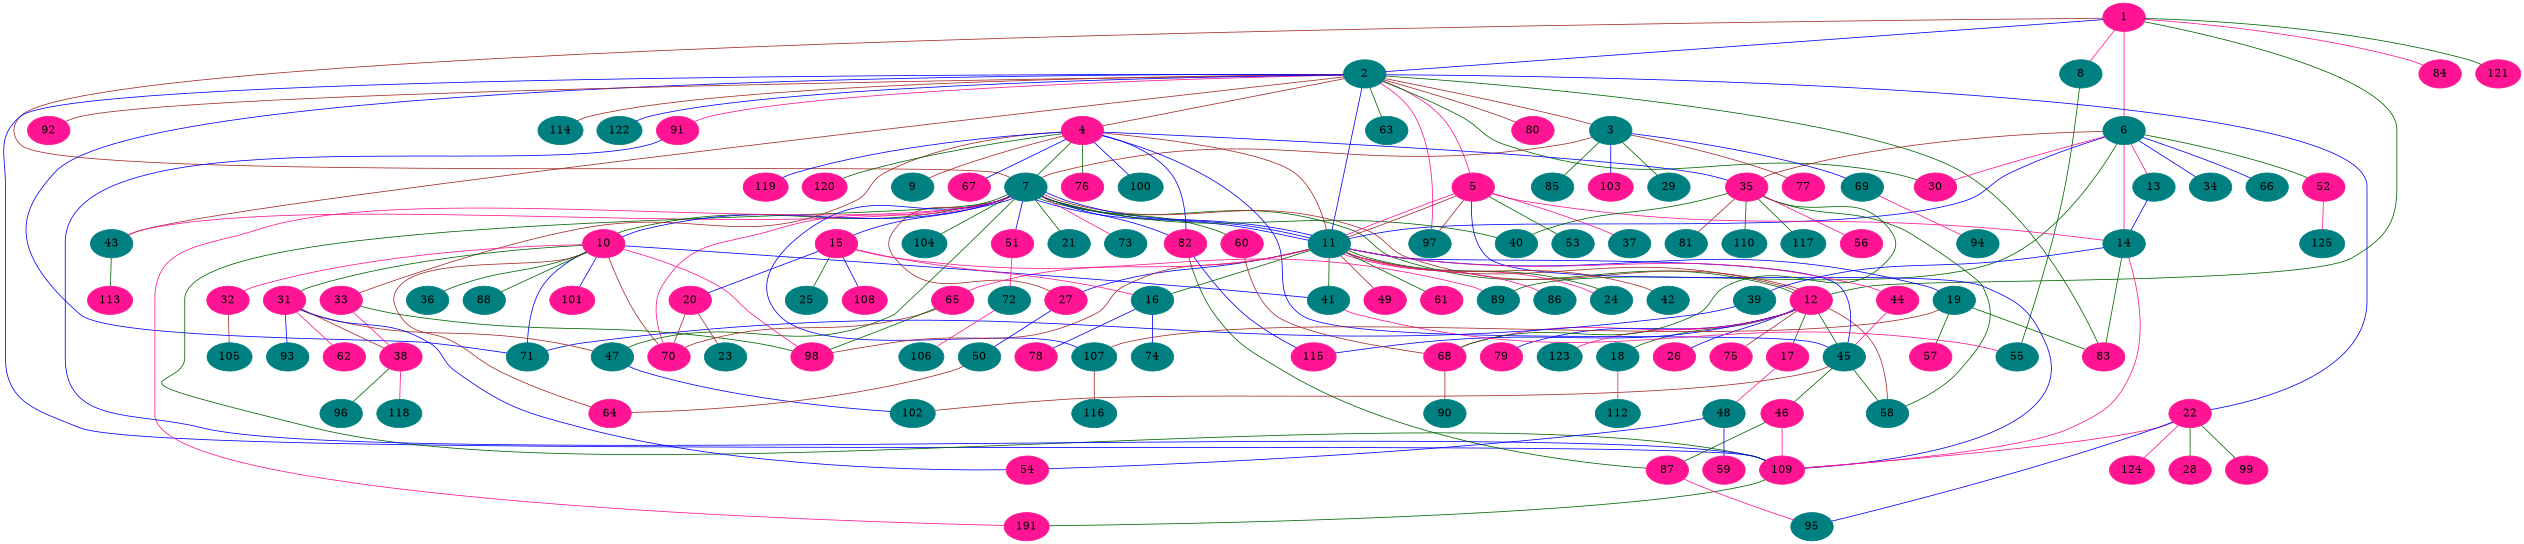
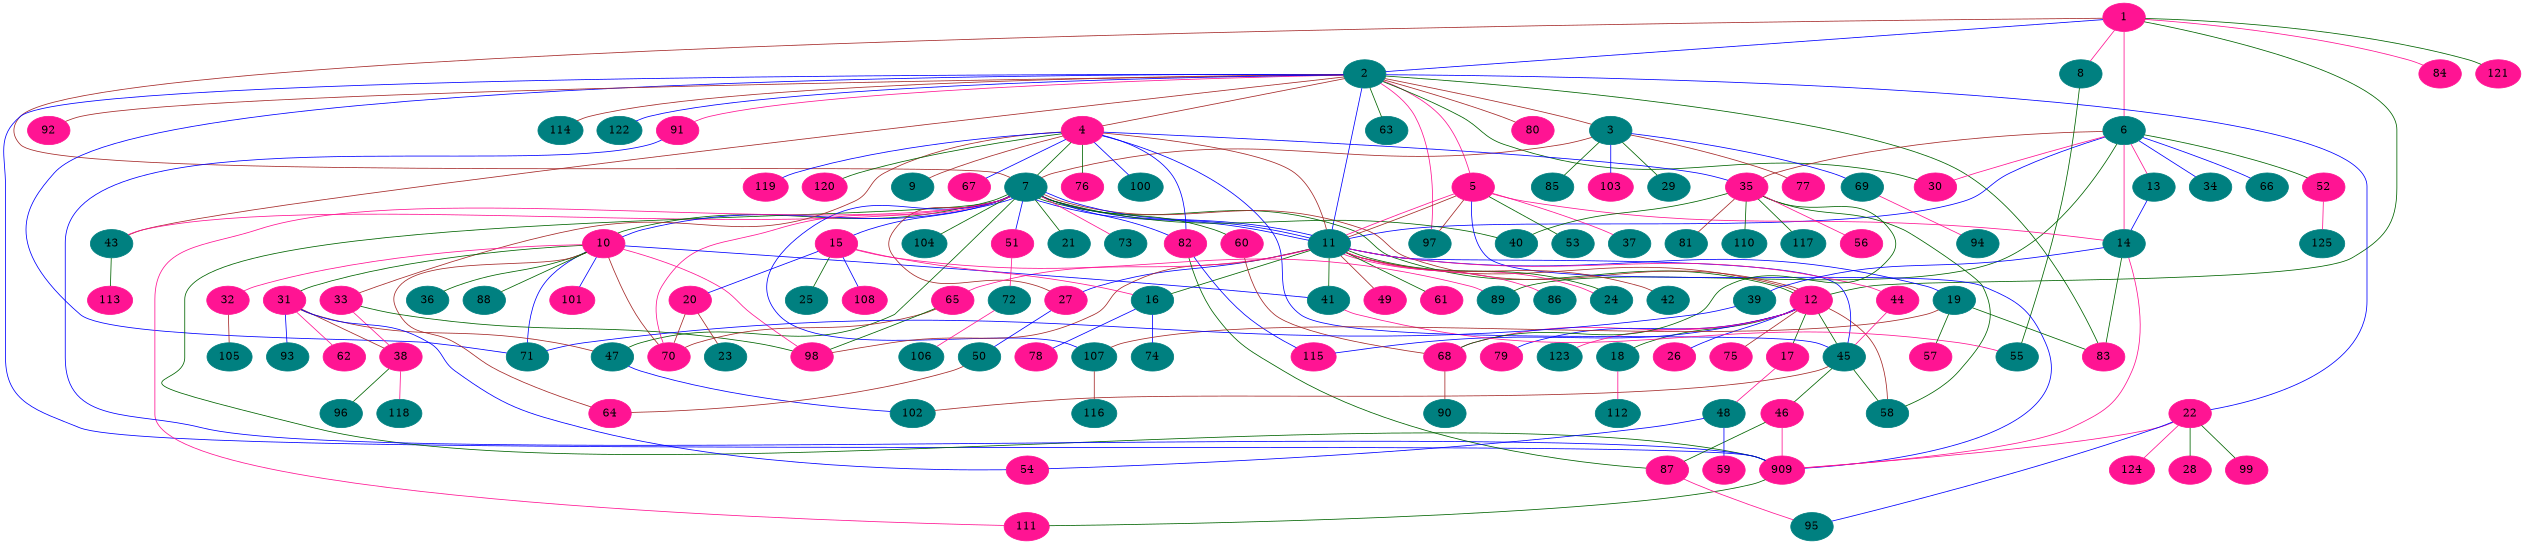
(1782, 470) -> (1782, 470)
(1027, 527) -> (1027, 527)
